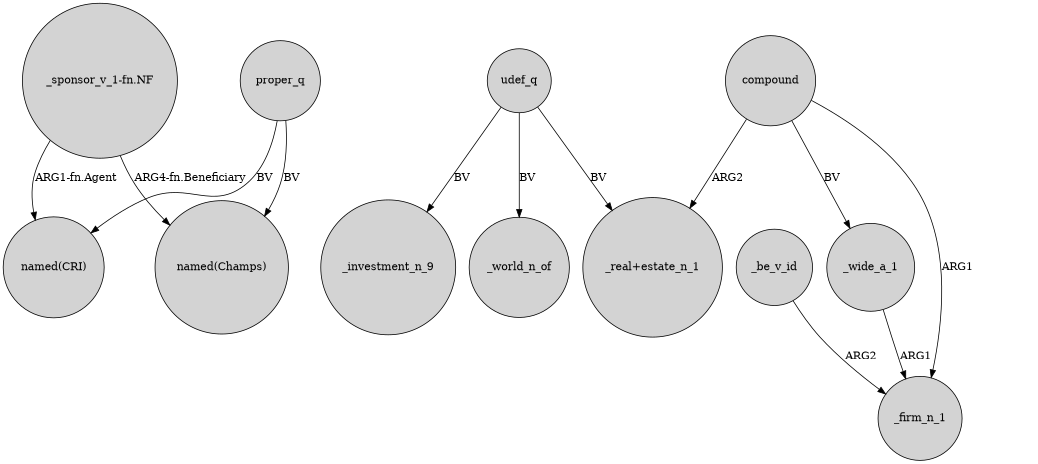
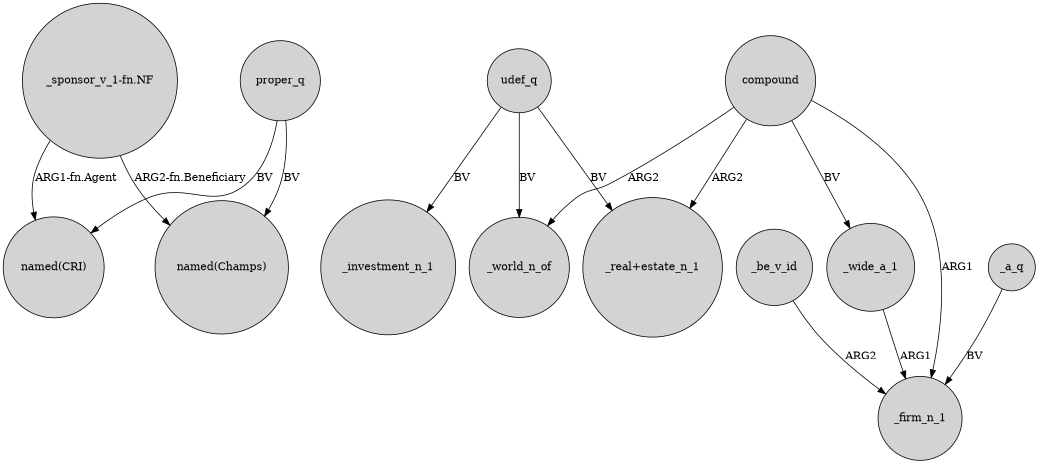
none -> (643, 165)
(191, 178) -> (191, 178)
(388, 267) -> (388, 267)
none -> (1012, 267)
